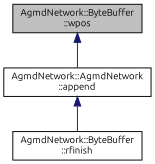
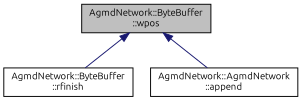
(77, 119) -> (104, 53)
